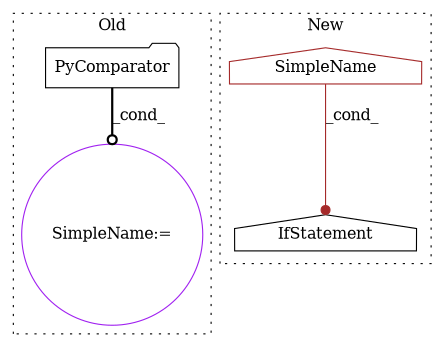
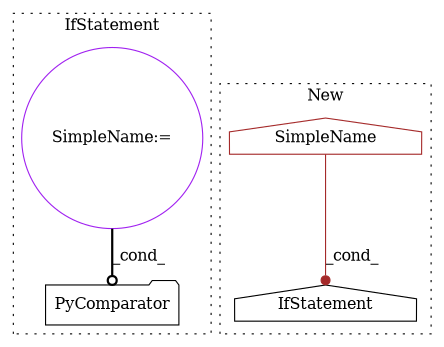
(112, 26) -> (112, 26)
(112, 112) -> (112, 252)
